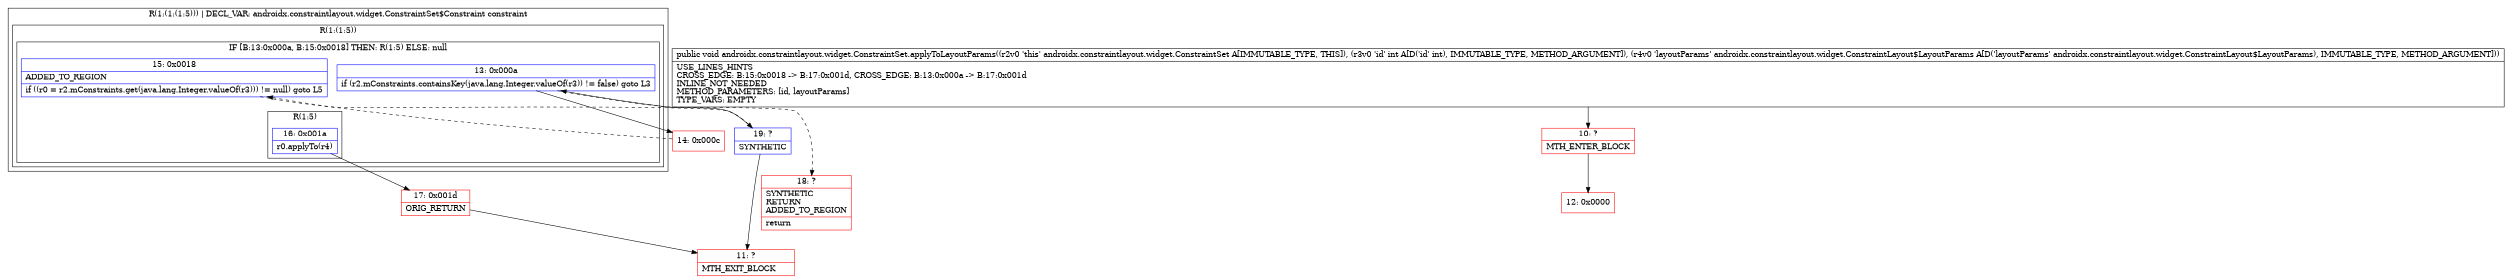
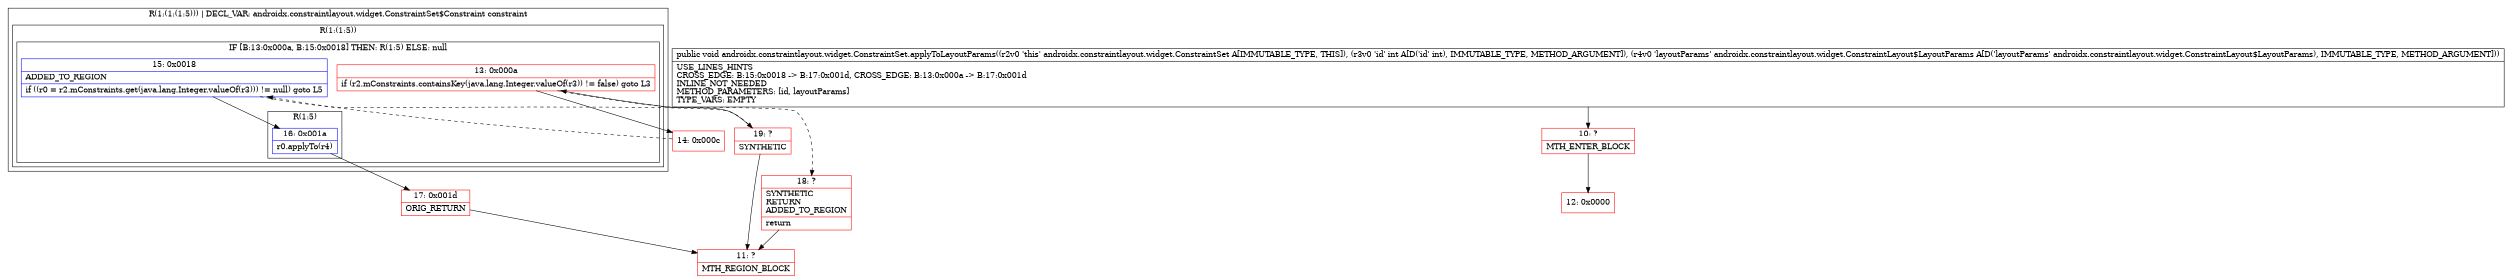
(496, 78) -> (496, 78)
none -> (244, 111)
(763, 141) -> (763, 141)
none -> (771, 238)
(739, 269) -> (746, 269)
